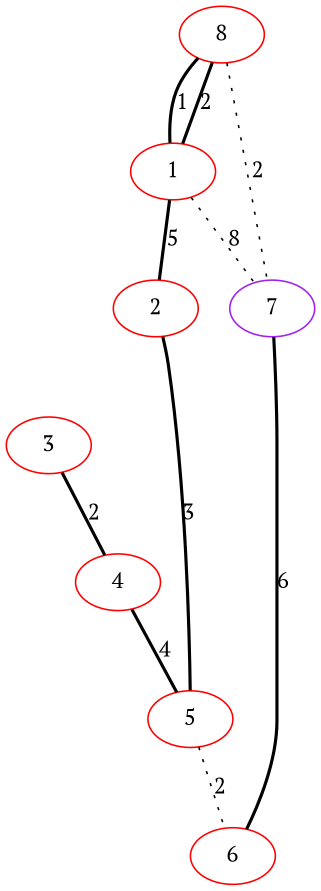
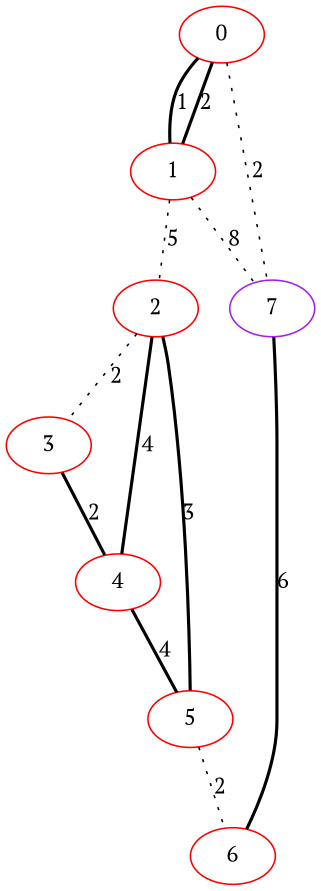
(222, 35) -> (222, 35)
(164, 240) -> (164, 240)
none -> (102, 377)
none -> (137, 445)
